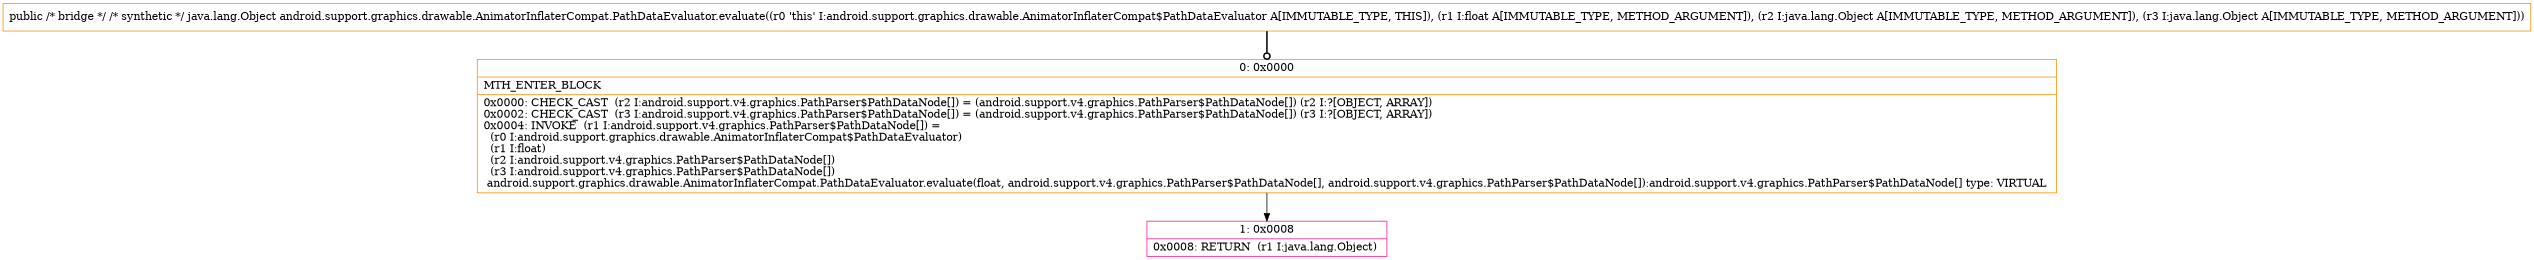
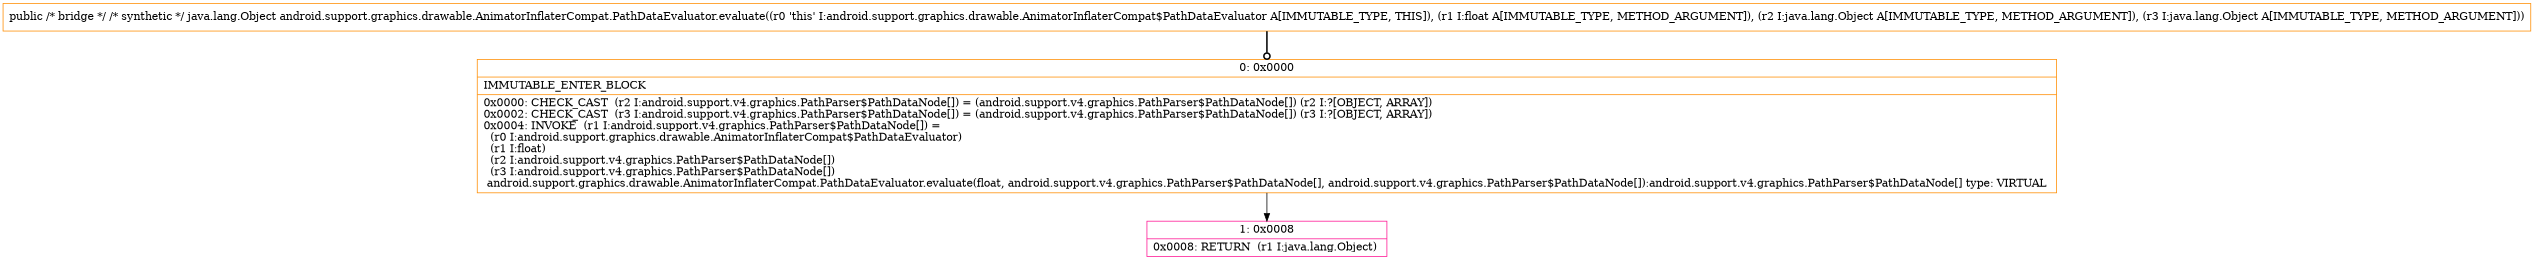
(542, 85) -> (565, 85)
